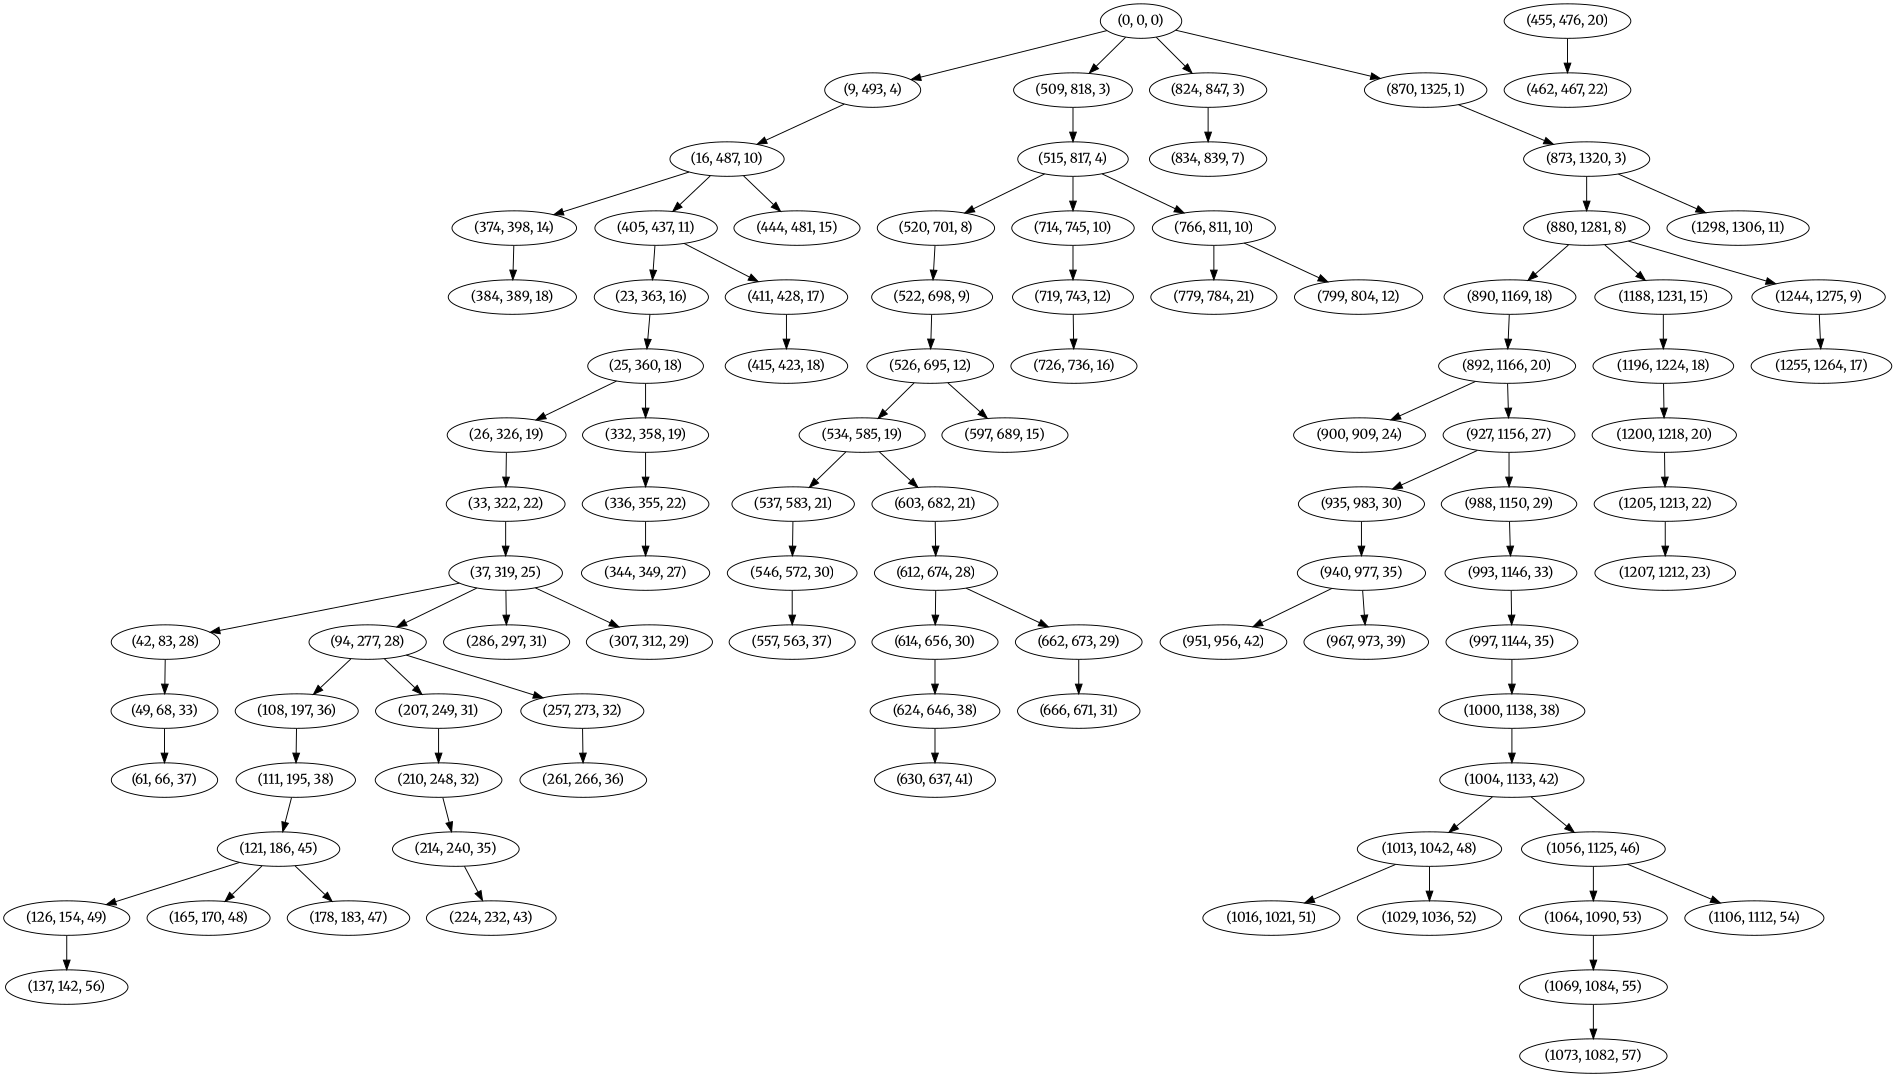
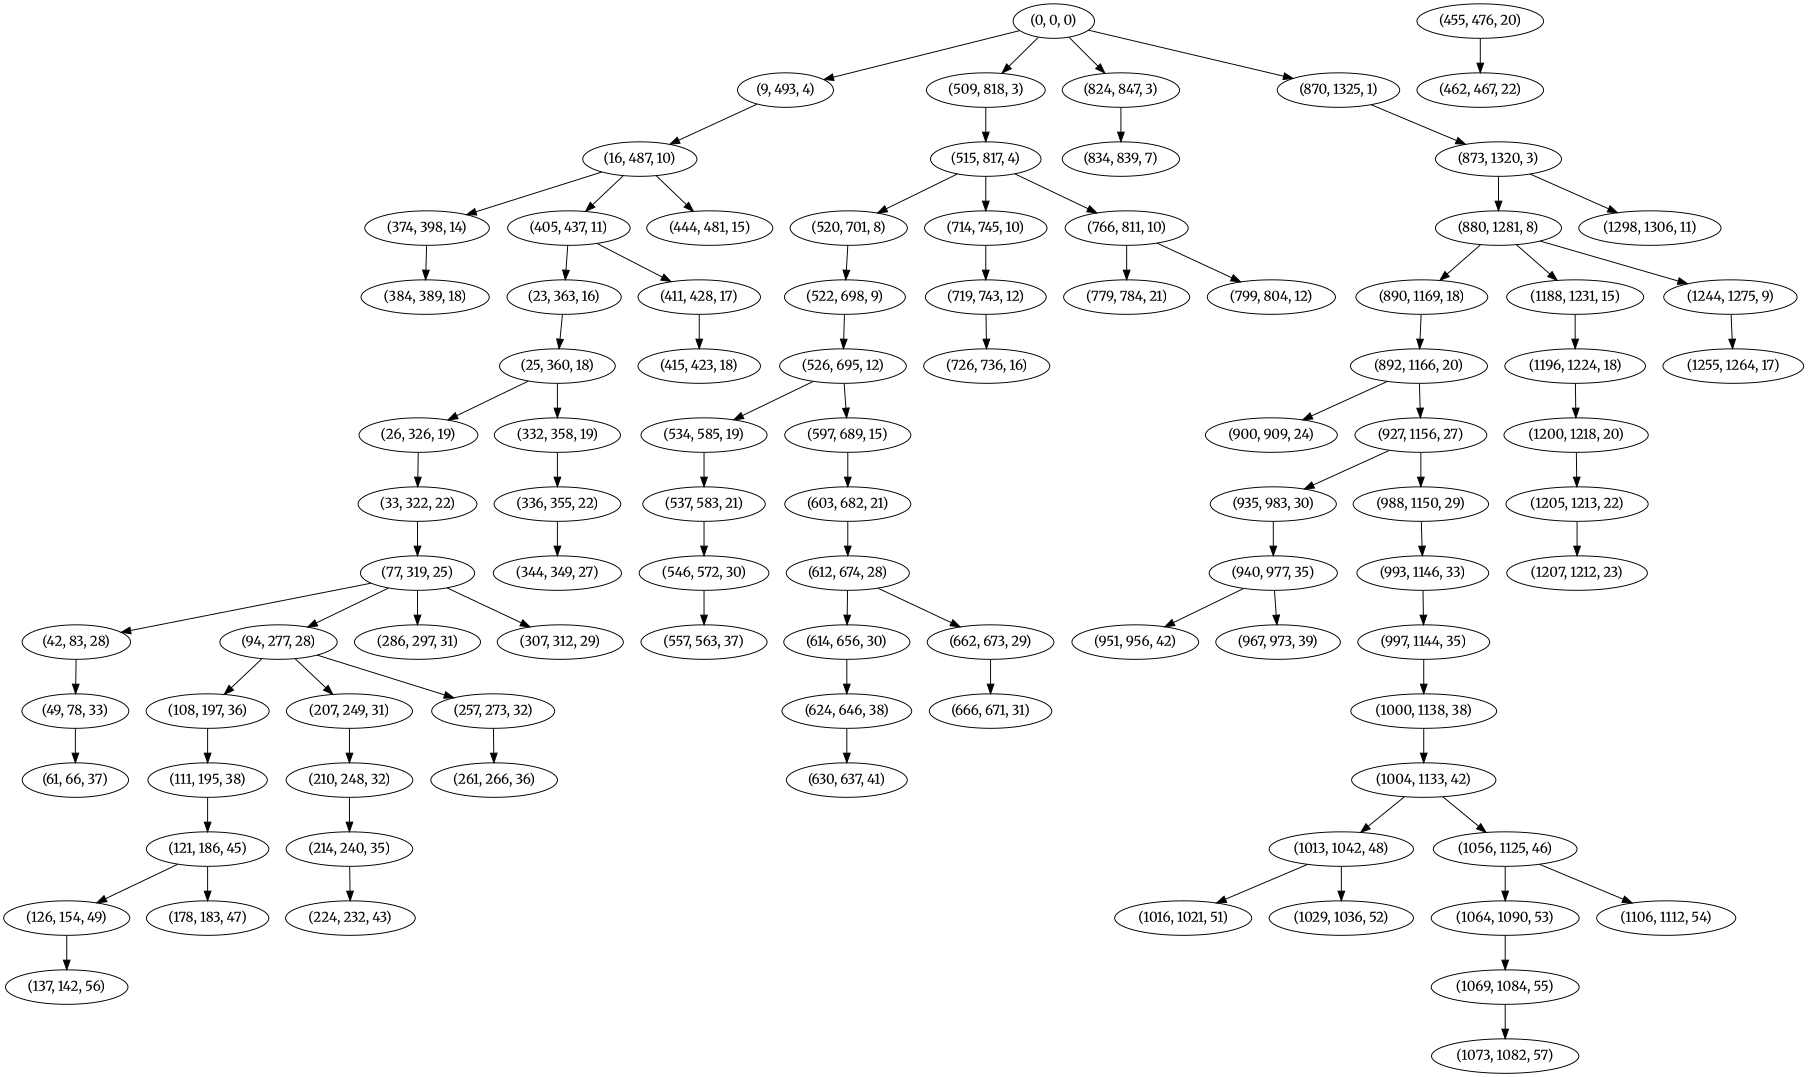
(895, 466) -> (848, 465)
(506, 573) -> (417, 573)
(164, 711) -> (75, 711)
(209, 918) -> none
